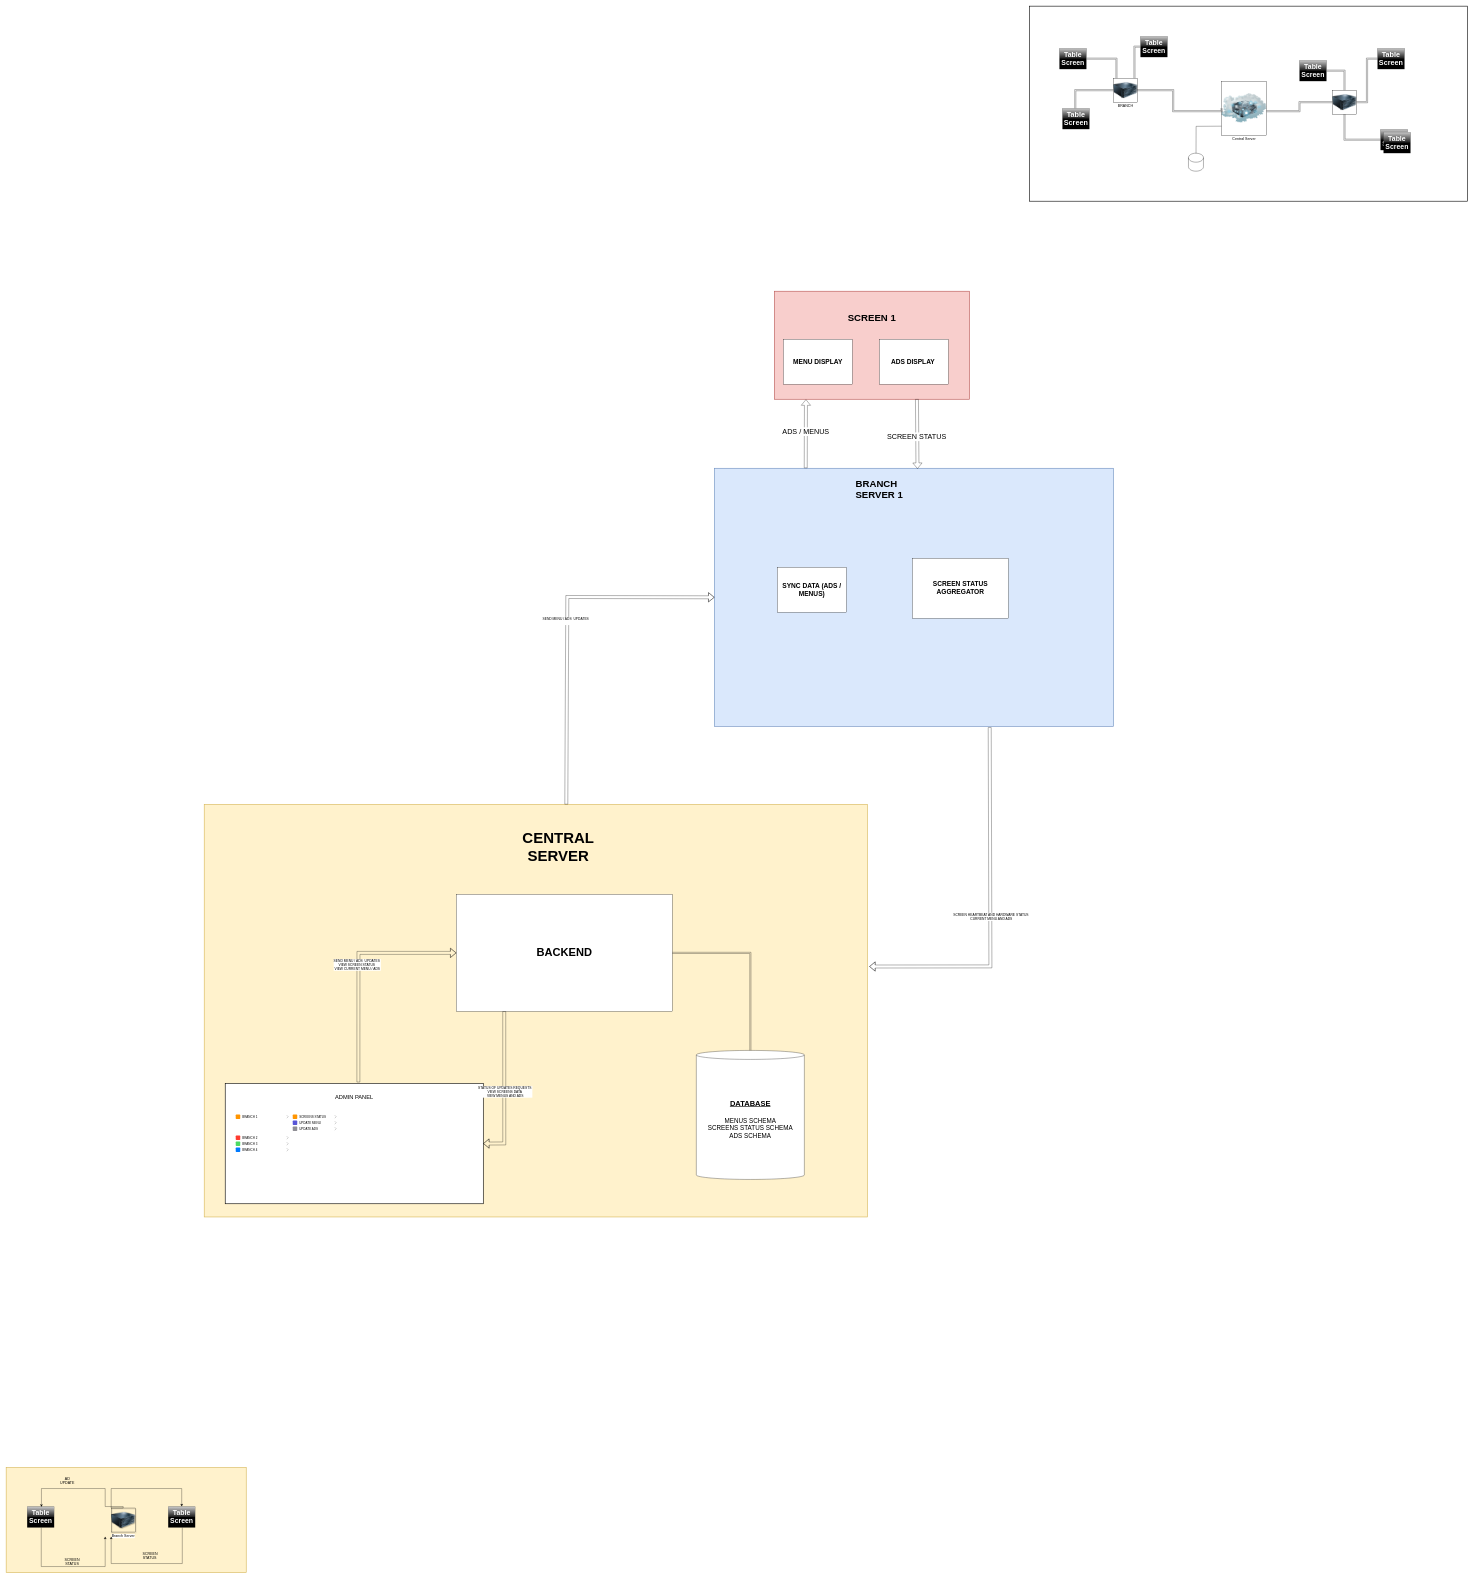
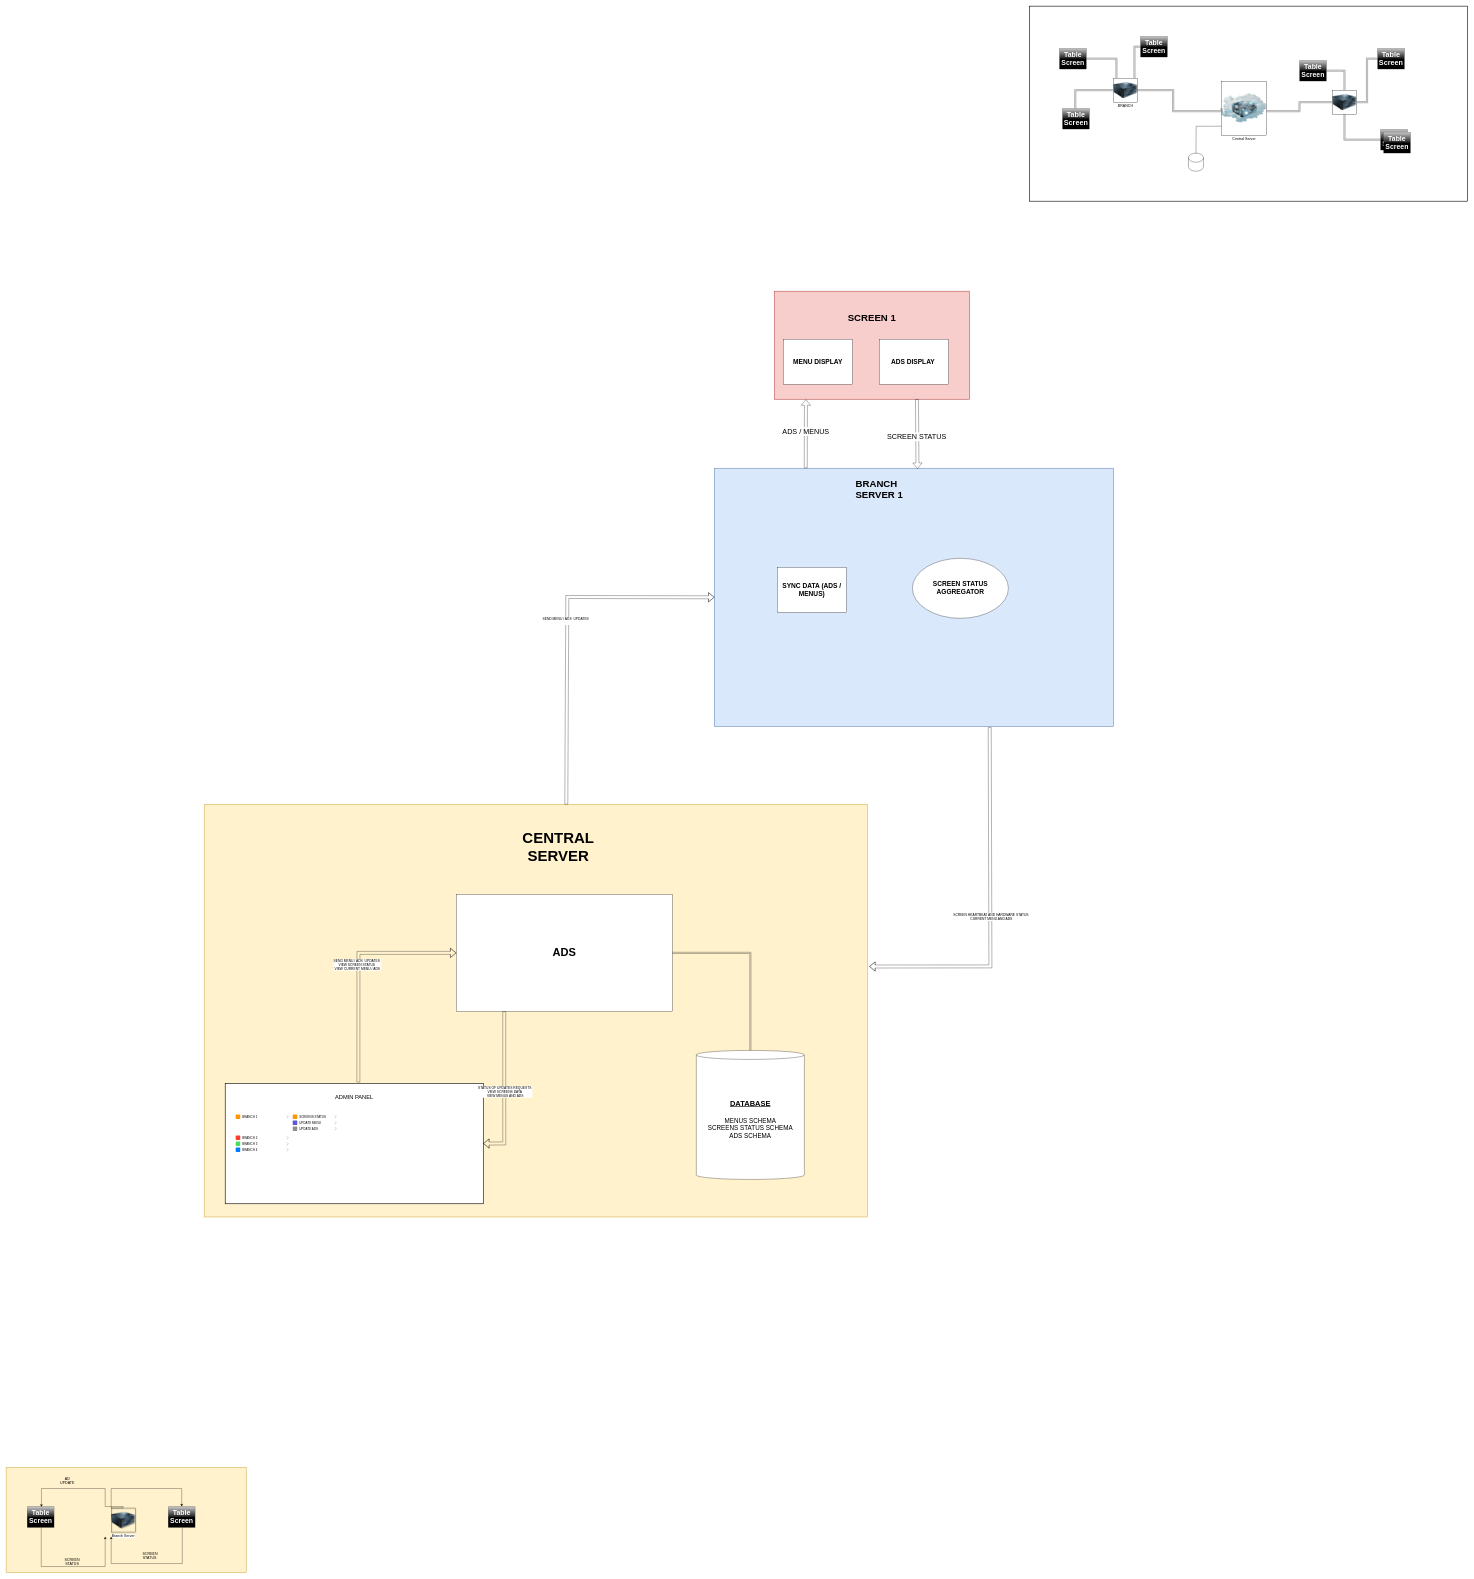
(960, 588) -> (960, 588)
(564, 953) -> (564, 953)
